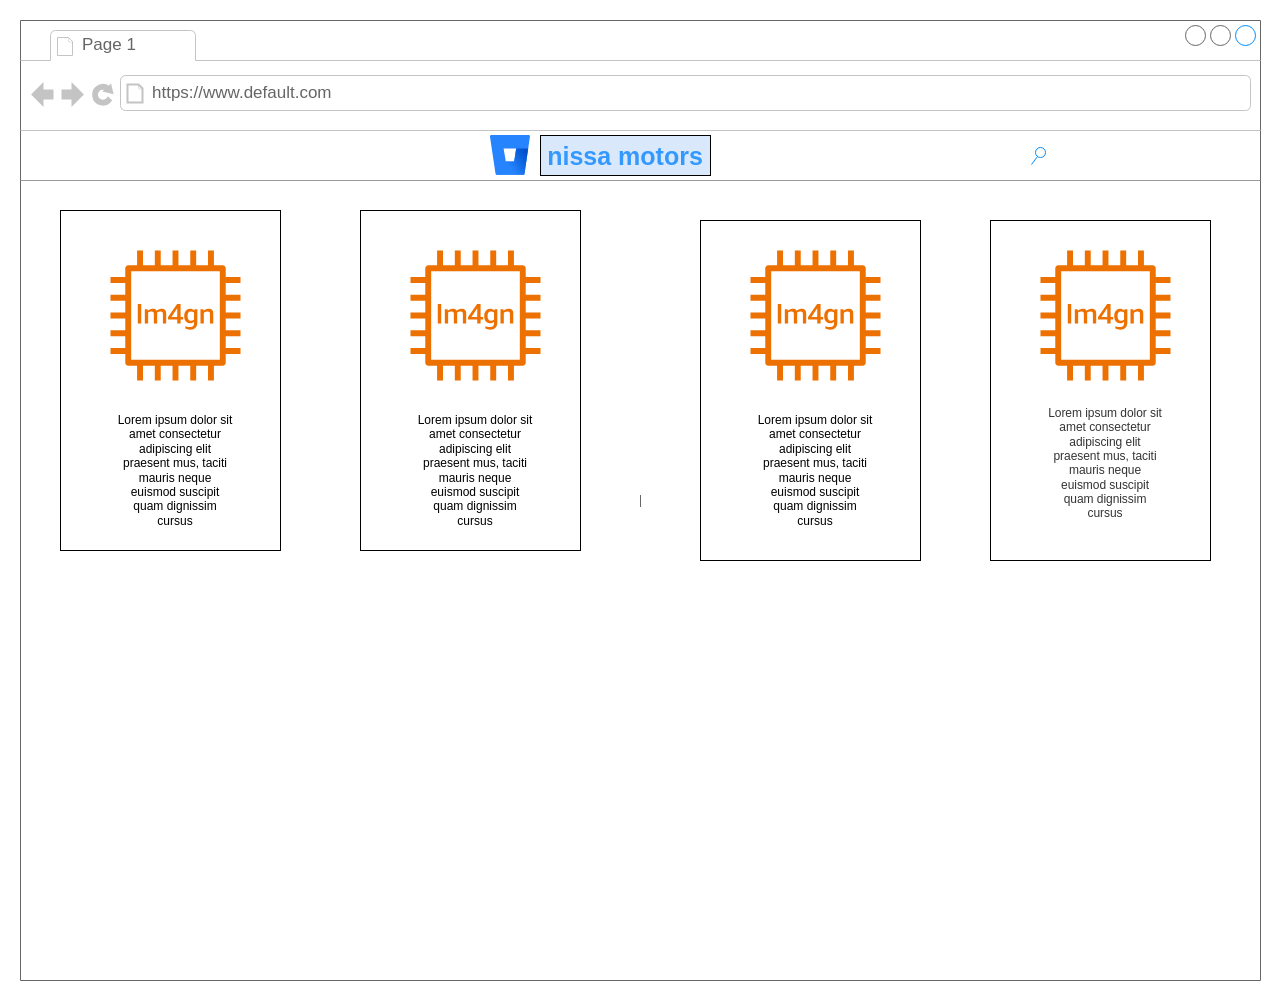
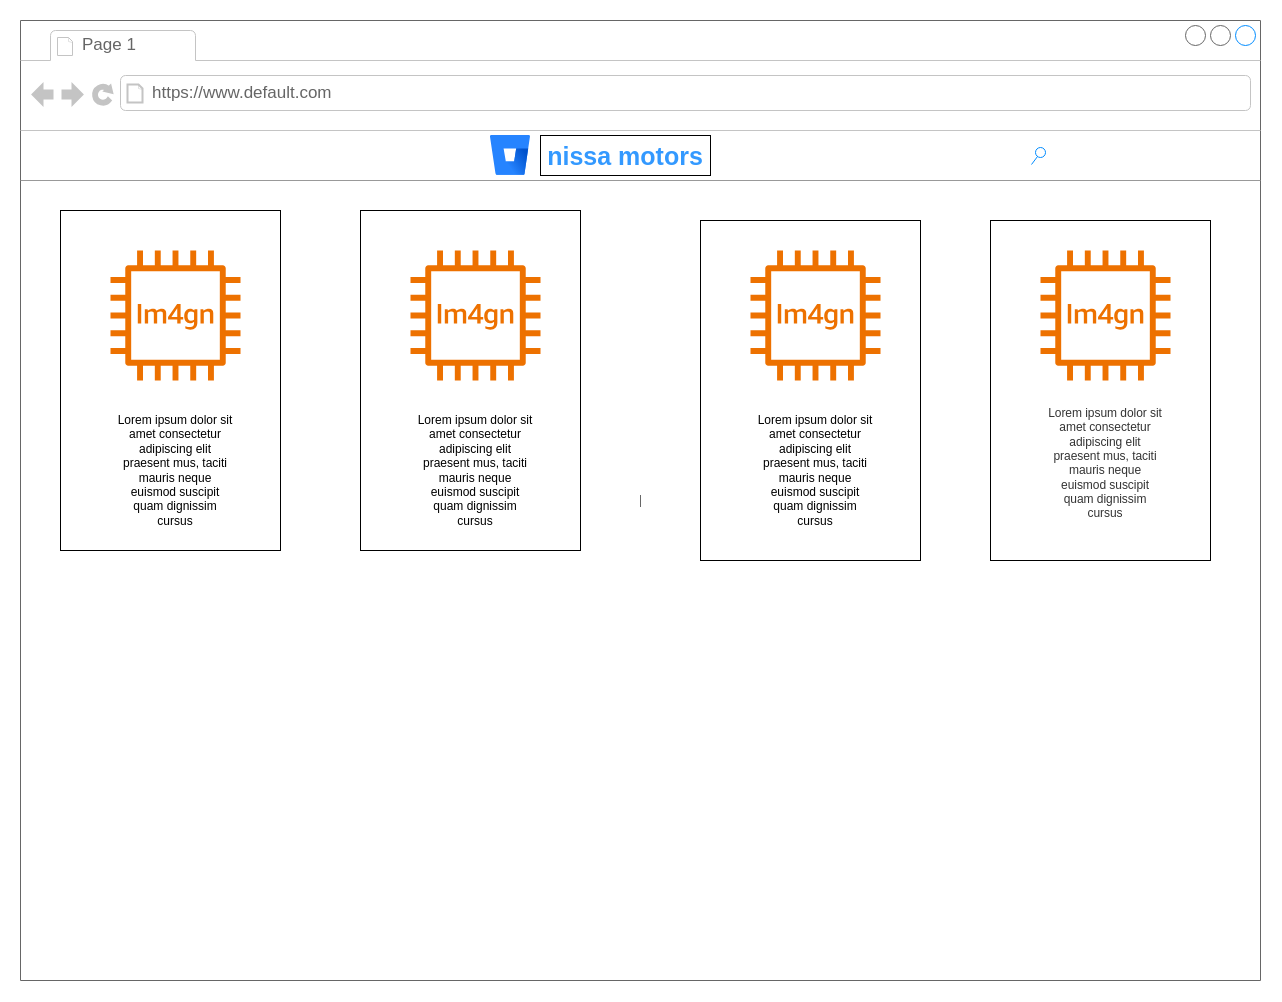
(626, 156) -> (626, 156)
